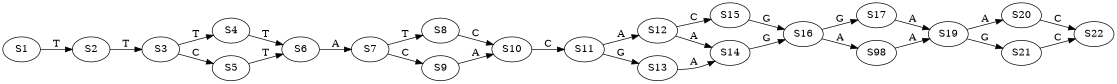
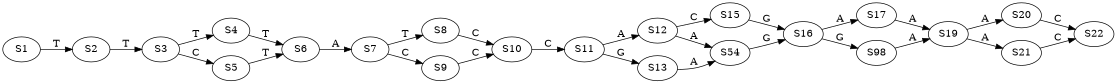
(840, 19) -> (840, 19)
(840, 38) -> (840, 38)
(985, 38) -> (985, 38)
(476, 53) -> (476, 53)
(730, 53) -> (730, 53)
